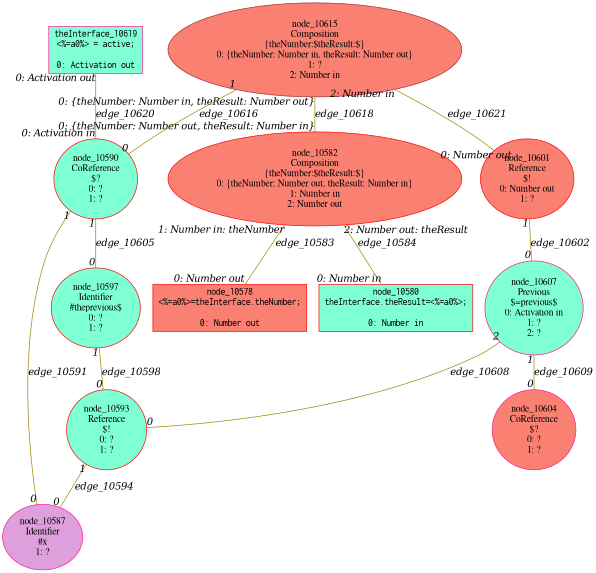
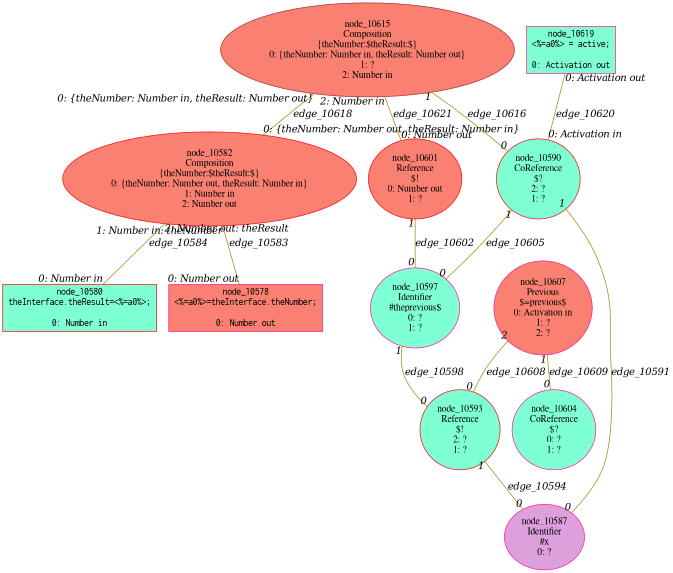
(96, 50) -> (571, 50)
(96, 179) -> (538, 179)
(530, 240) -> (415, 243)
(96, 308) -> (415, 308)
(230, 308) -> (246, 308)
(534, 308) -> (543, 308)
(107, 430) -> (460, 430)
(534, 430) -> (554, 430)
(43, 537) -> (544, 537)
